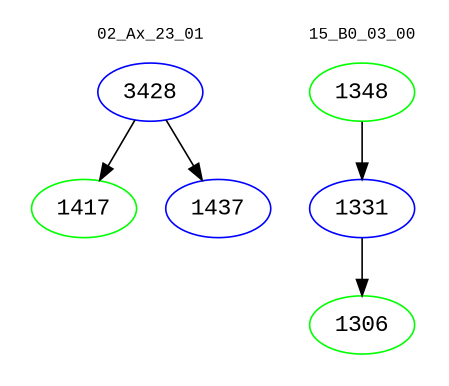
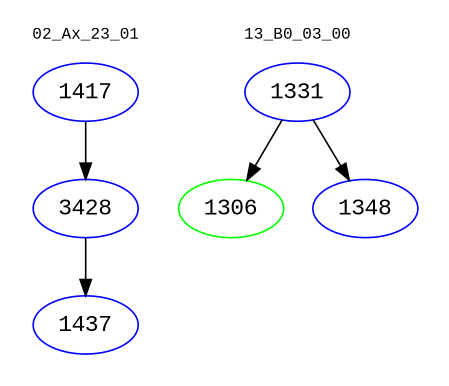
(363, 35) -> (298, 35)
(362, 92) -> (365, 209)
(362, 142) -> (327, 143)
(122, 143) -> (86, 142)
(84, 209) -> (86, 92)
